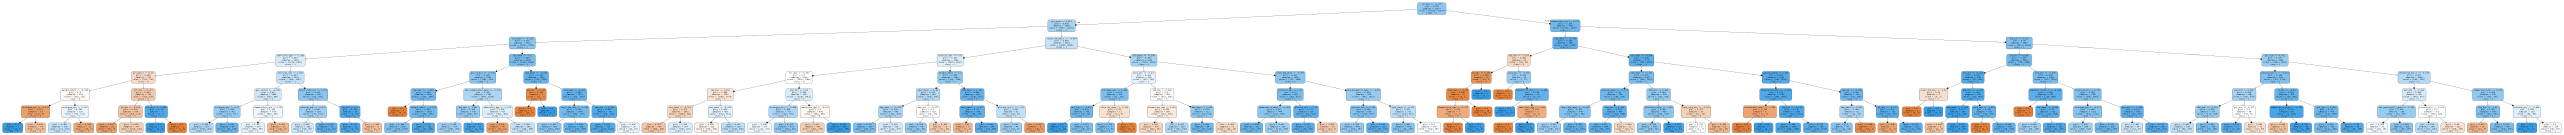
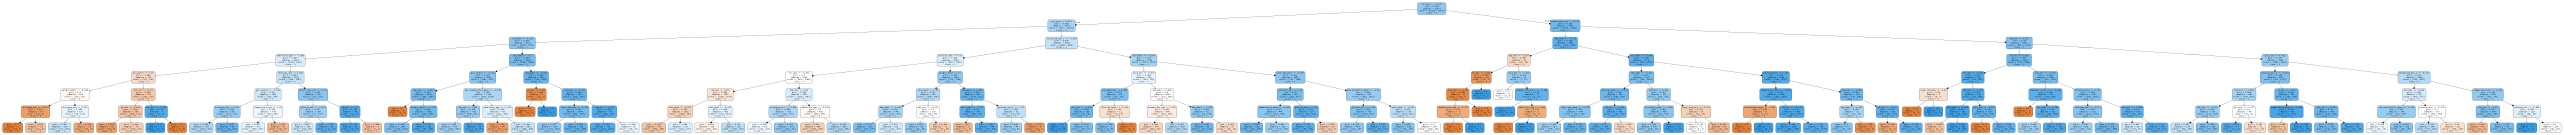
(1503, 95) -> (1503, 95)
(13, 128) -> (13, 128)
(839, 128) -> (839, 128)
